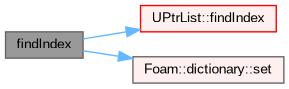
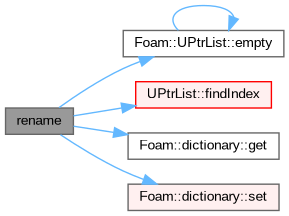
none -> (204, 44)
(44, 45) -> (39, 121)
none -> (204, 146)
